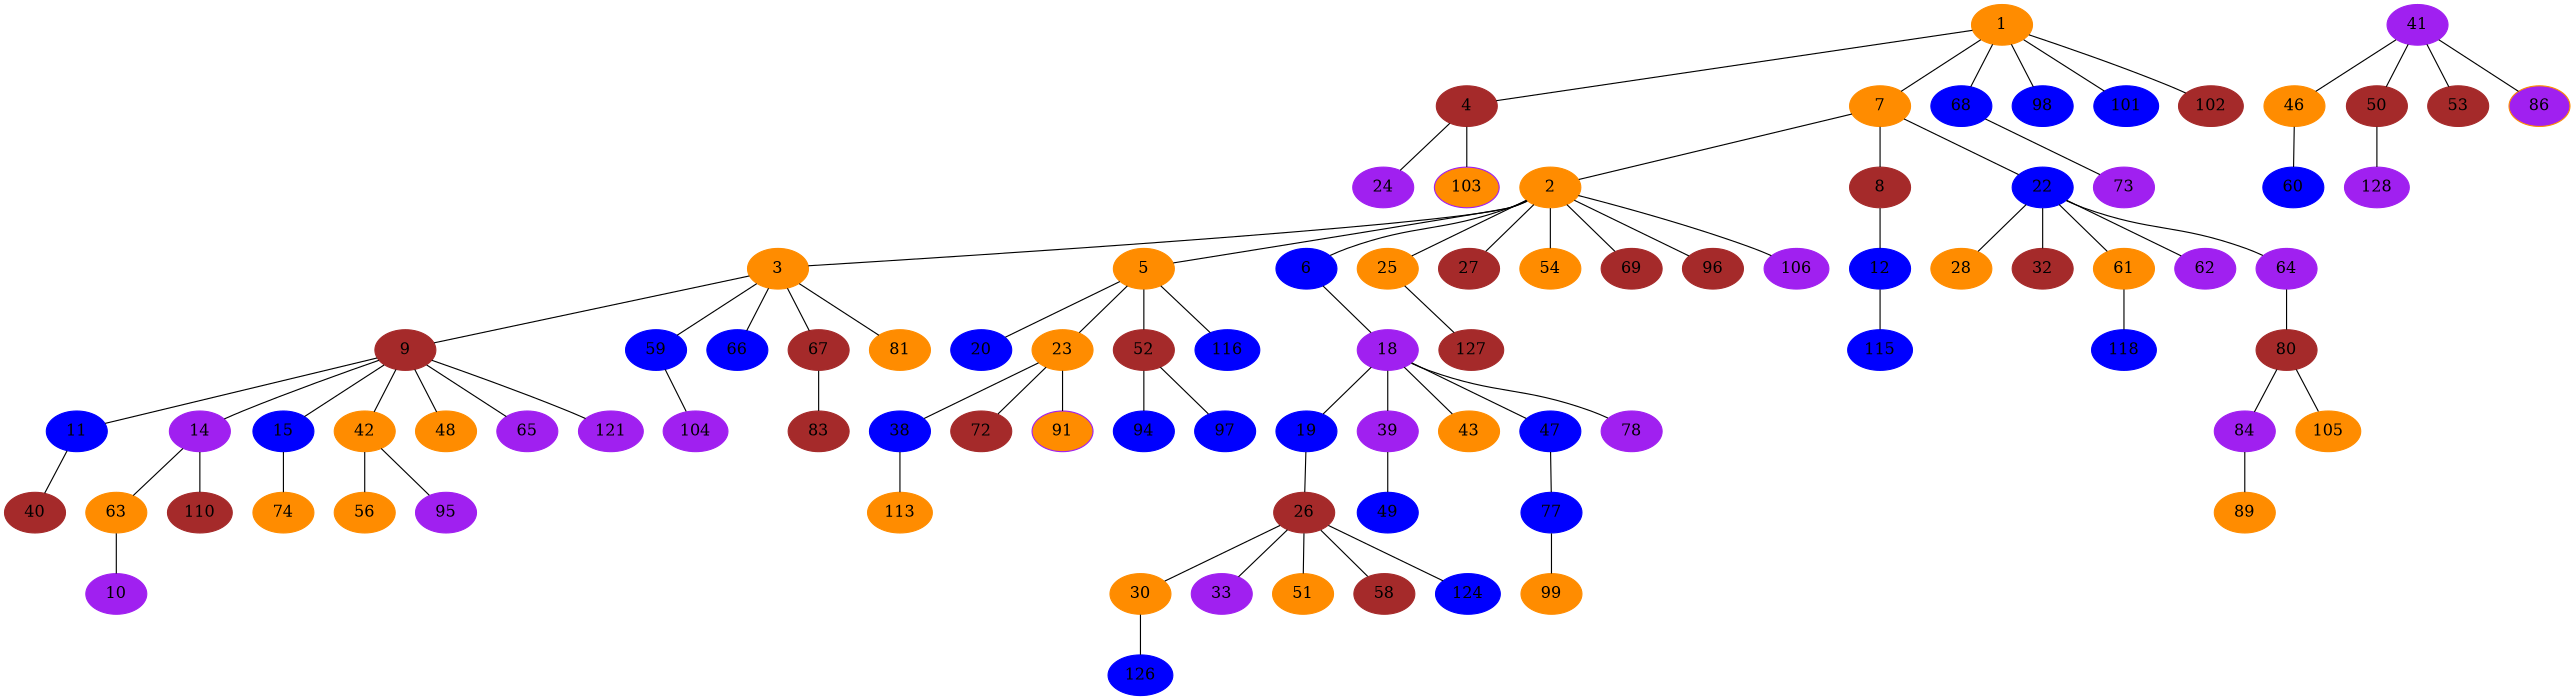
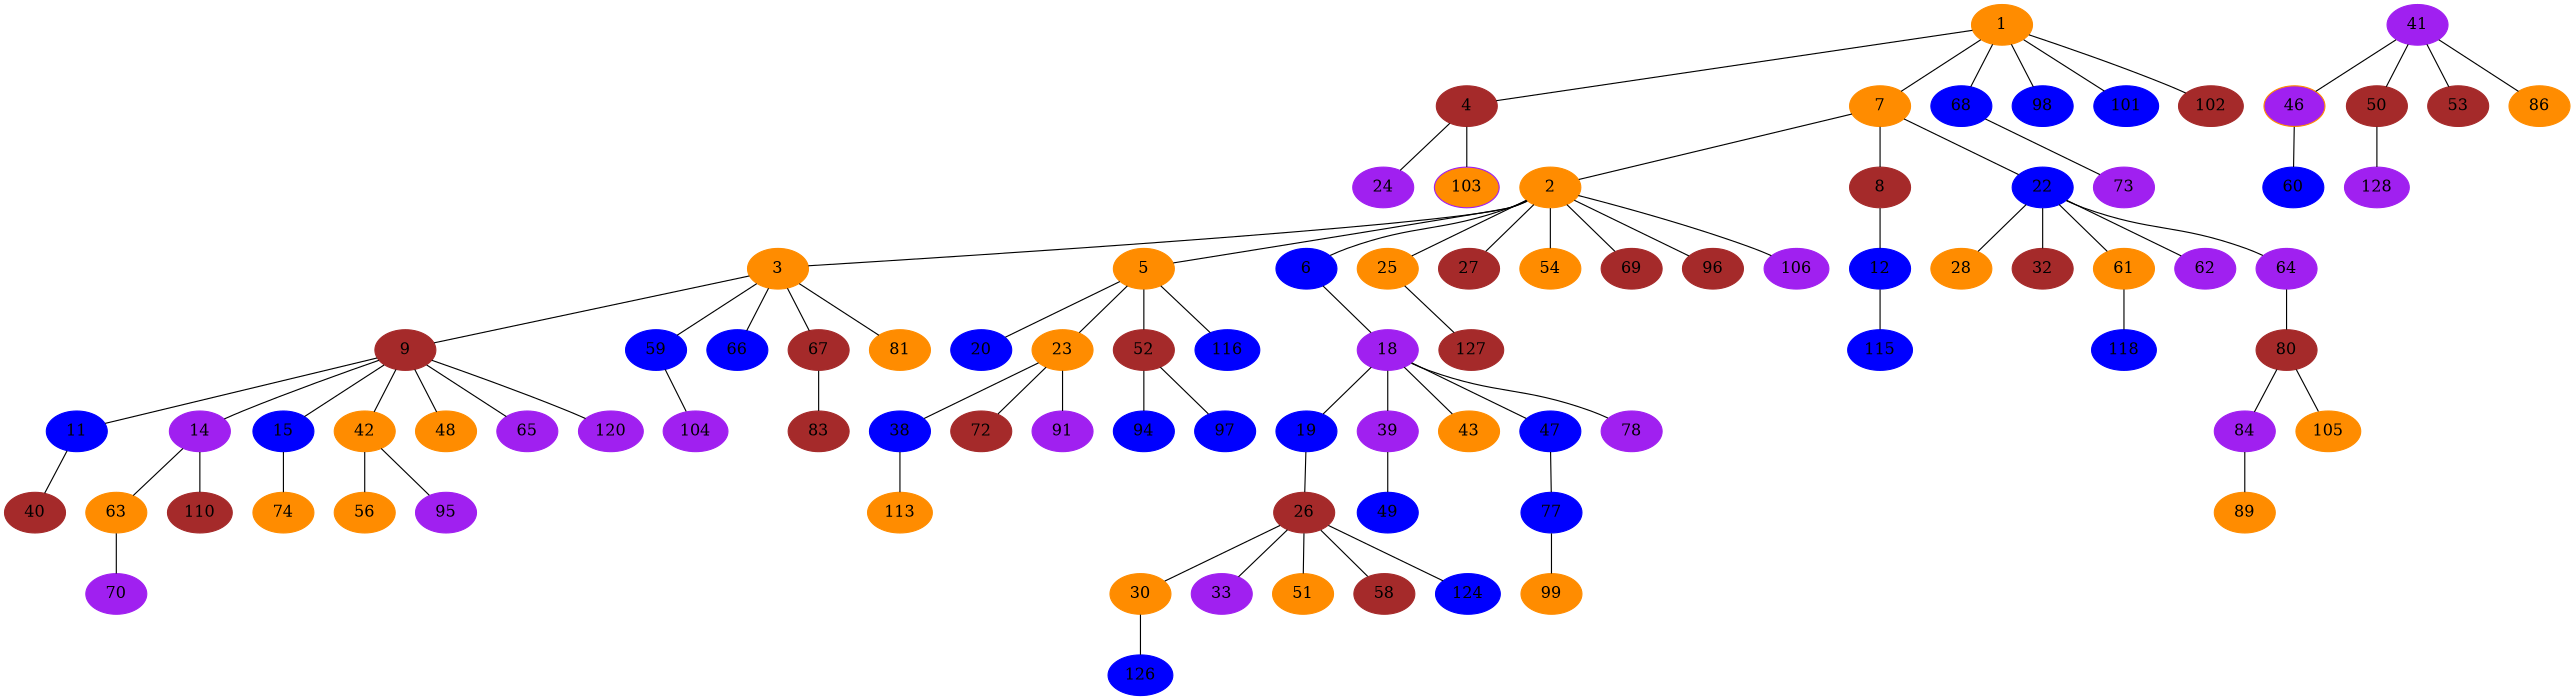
(2294, 106) -> (2294, 106)
(2539, 106) -> (2539, 106)
(611, 431) -> (611, 431)
(1063, 431) -> (1063, 431)
(116, 594) -> (116, 594)
